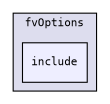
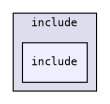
(55, 24) -> (55, 24)
